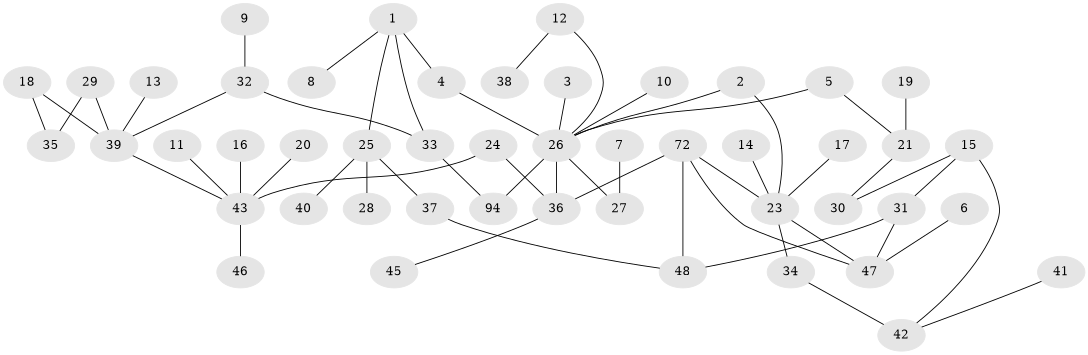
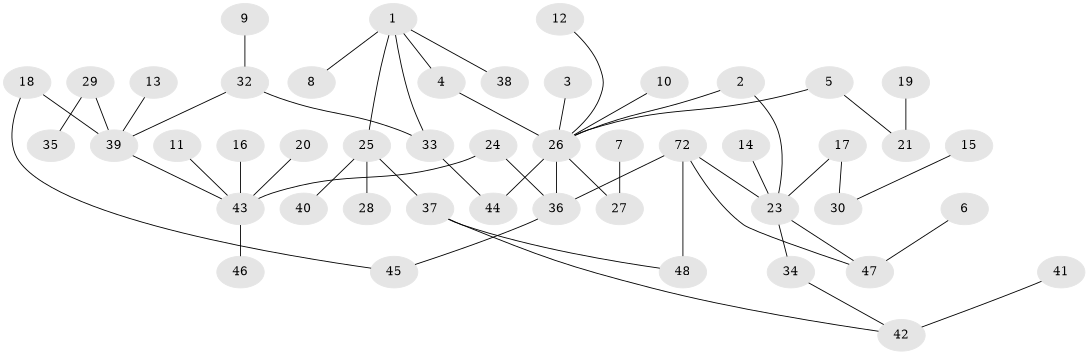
(532, 51) -> (449, 51)
(39, 114) -> (156, 226)
(872, 177) -> (840, 177)
(493, 209) -> (493, 209)
(901, 209) -> none
(983, 251) -> (660, 290)
